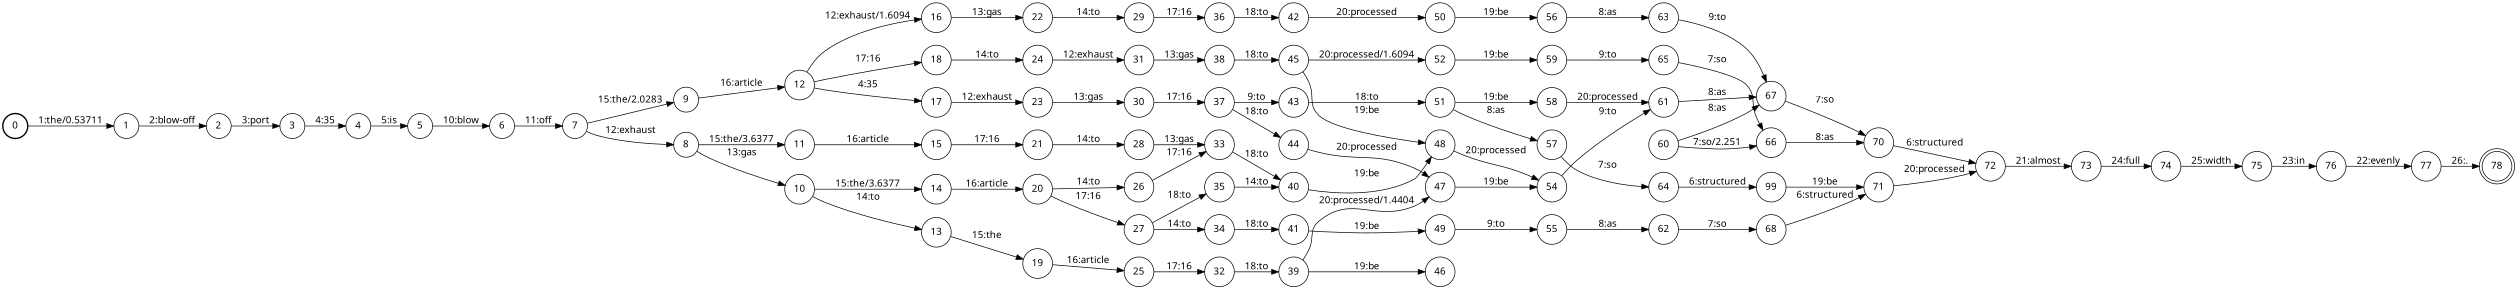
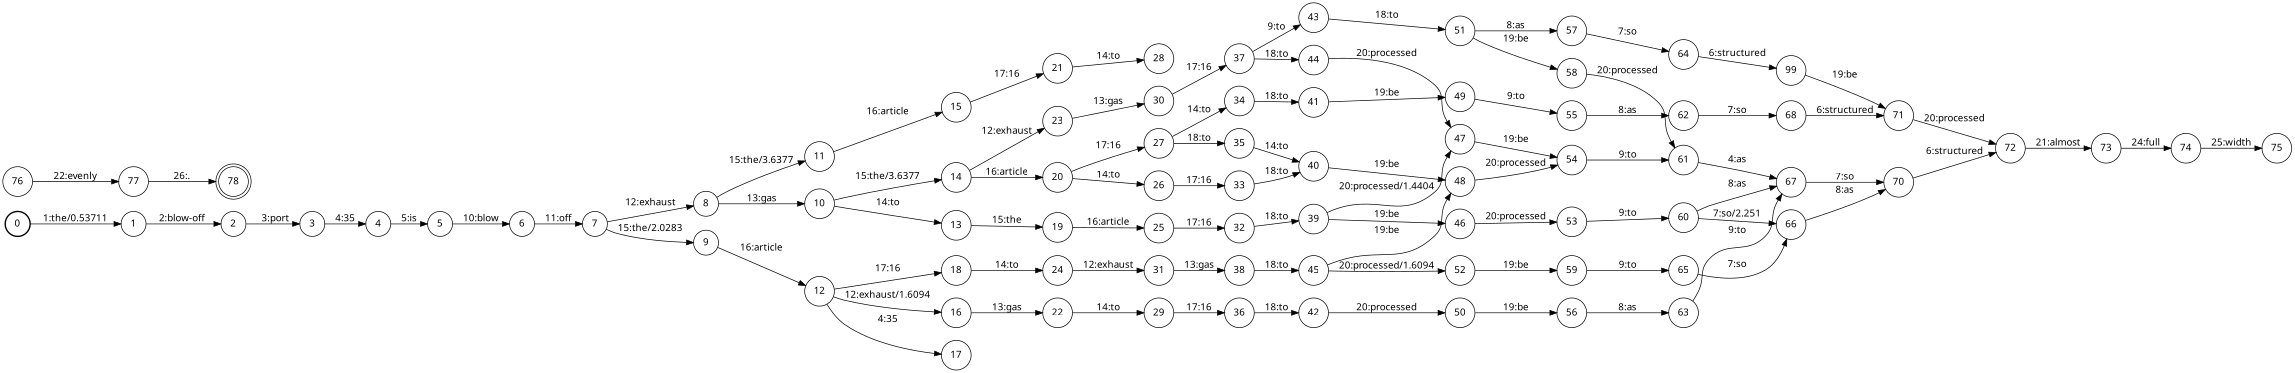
(1717, 92) -> (1737, 160)
(984, 102) -> (1004, 151)
(1176, 145) -> none
(2290, 166) -> none
none -> (1572, 222)
